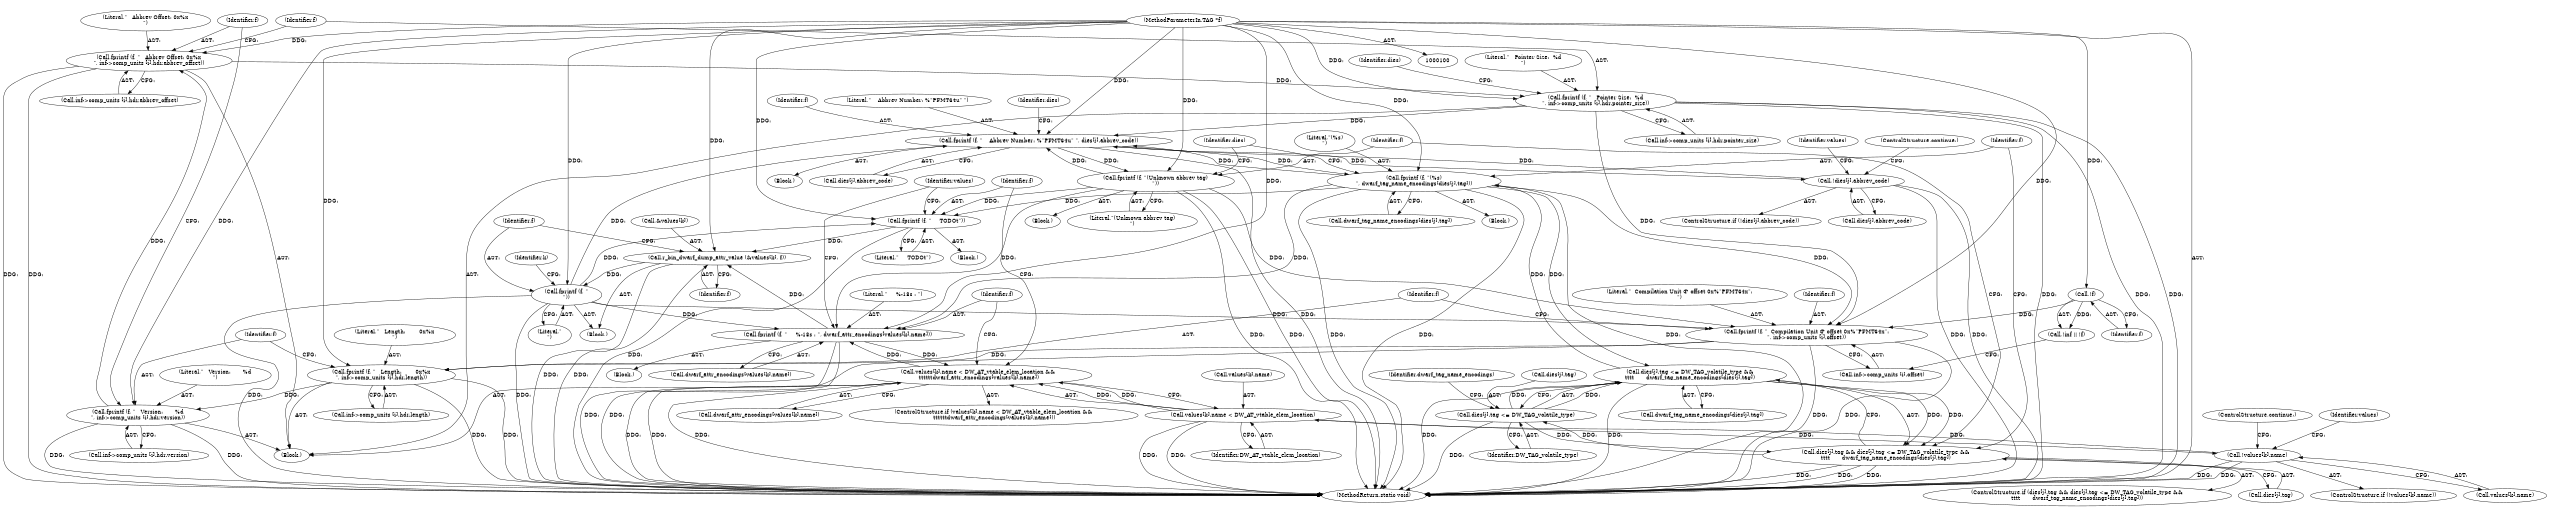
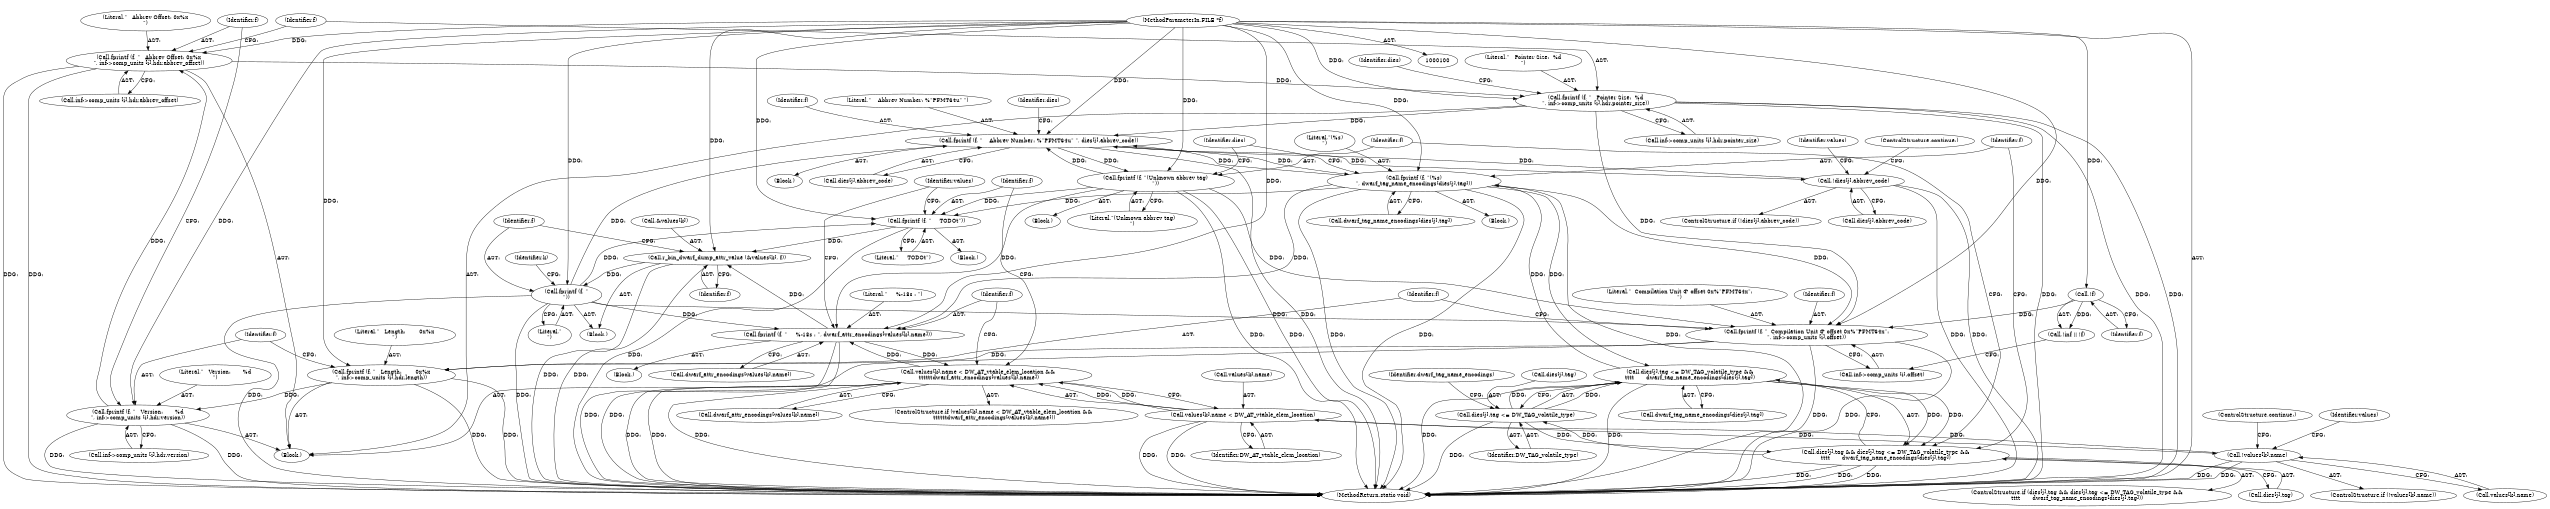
(1183, 21) -> (1183, 21)
(381, 415) -> none
(1517, 435) -> (1517, 435)
